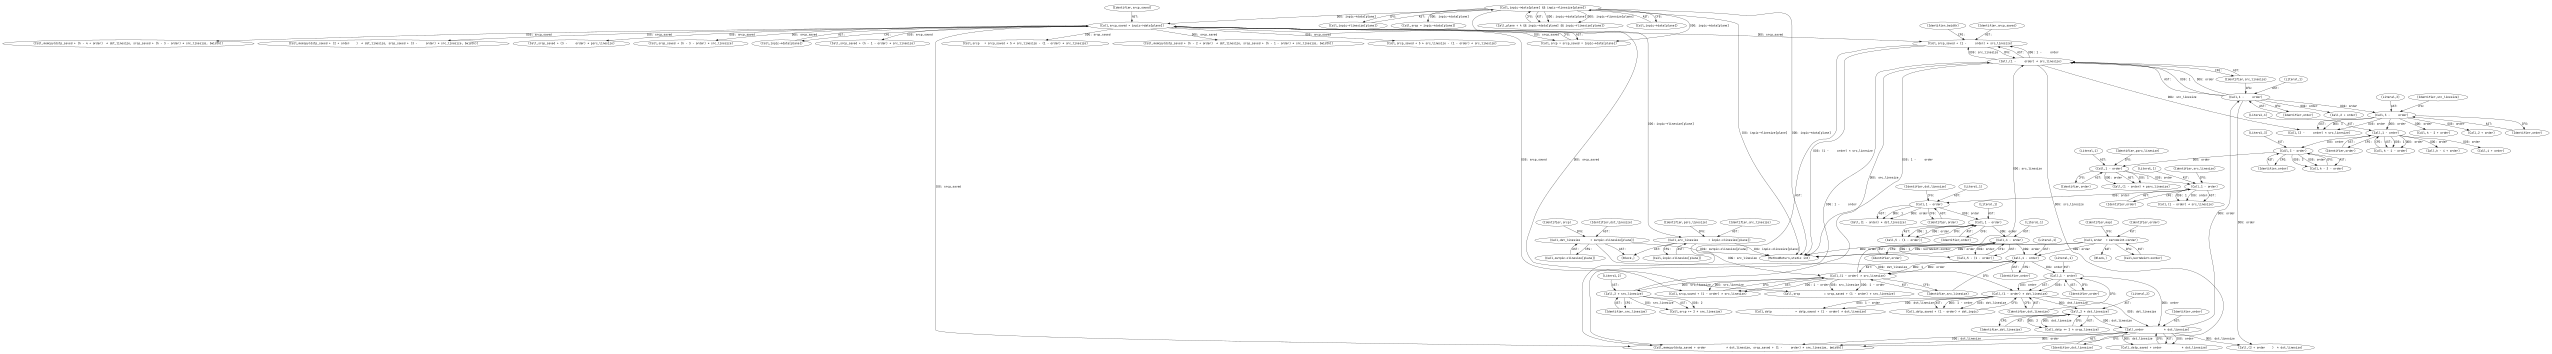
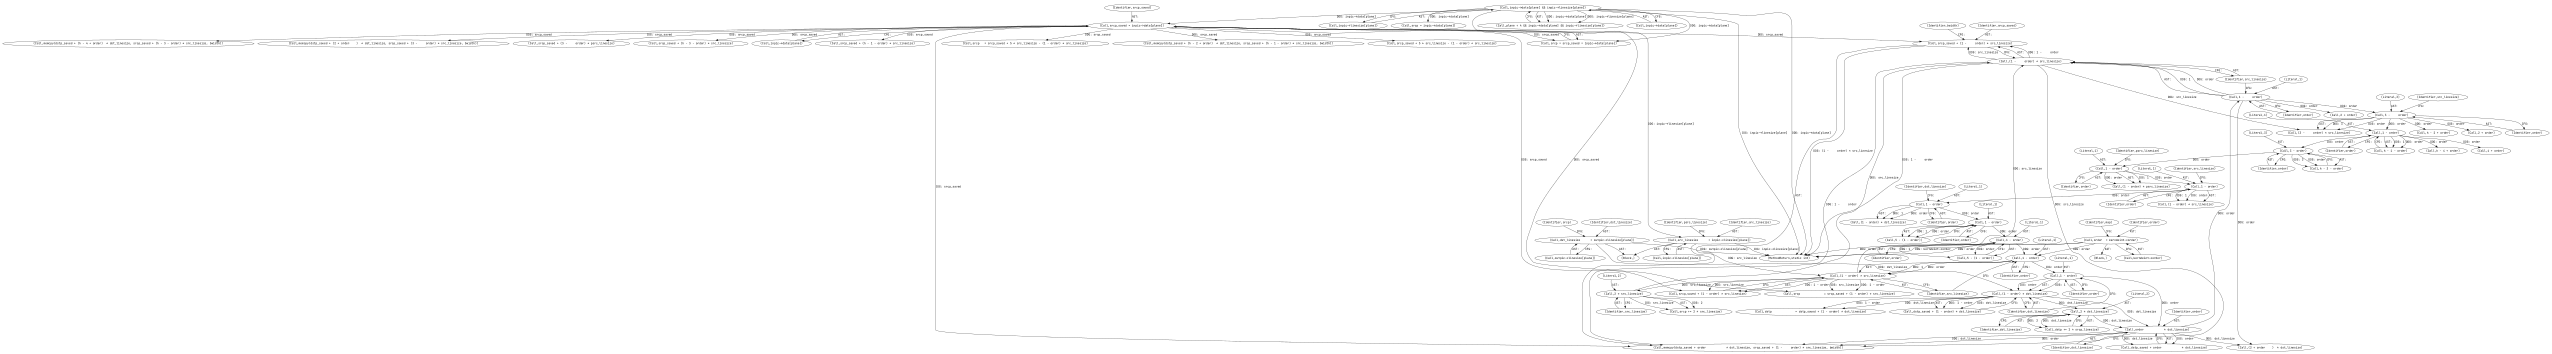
(1942, 312) -> (1942, 312)
